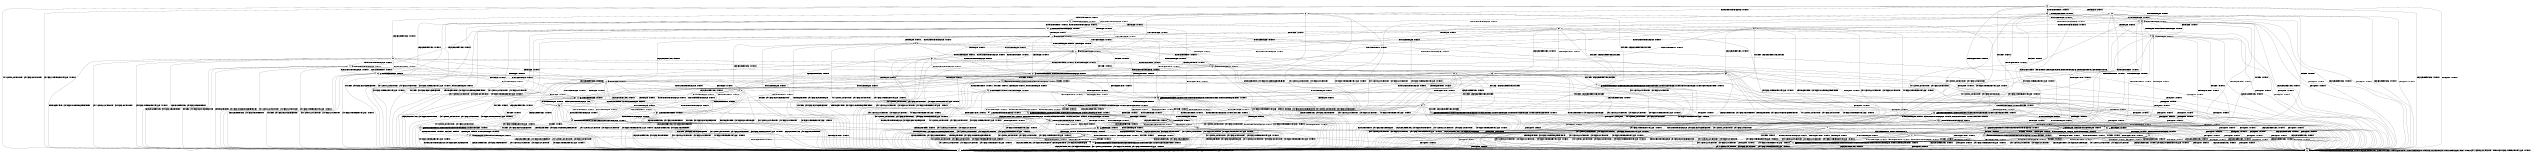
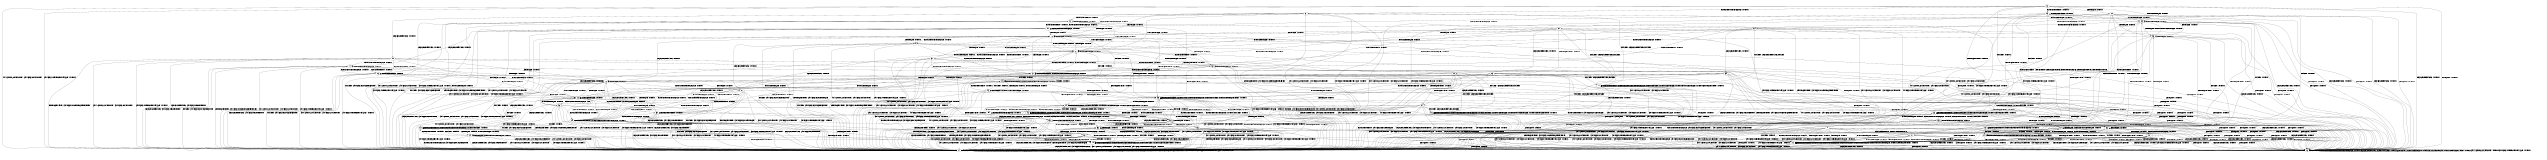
(862, 77) -> (1049, 75)
none -> (832, 132)
